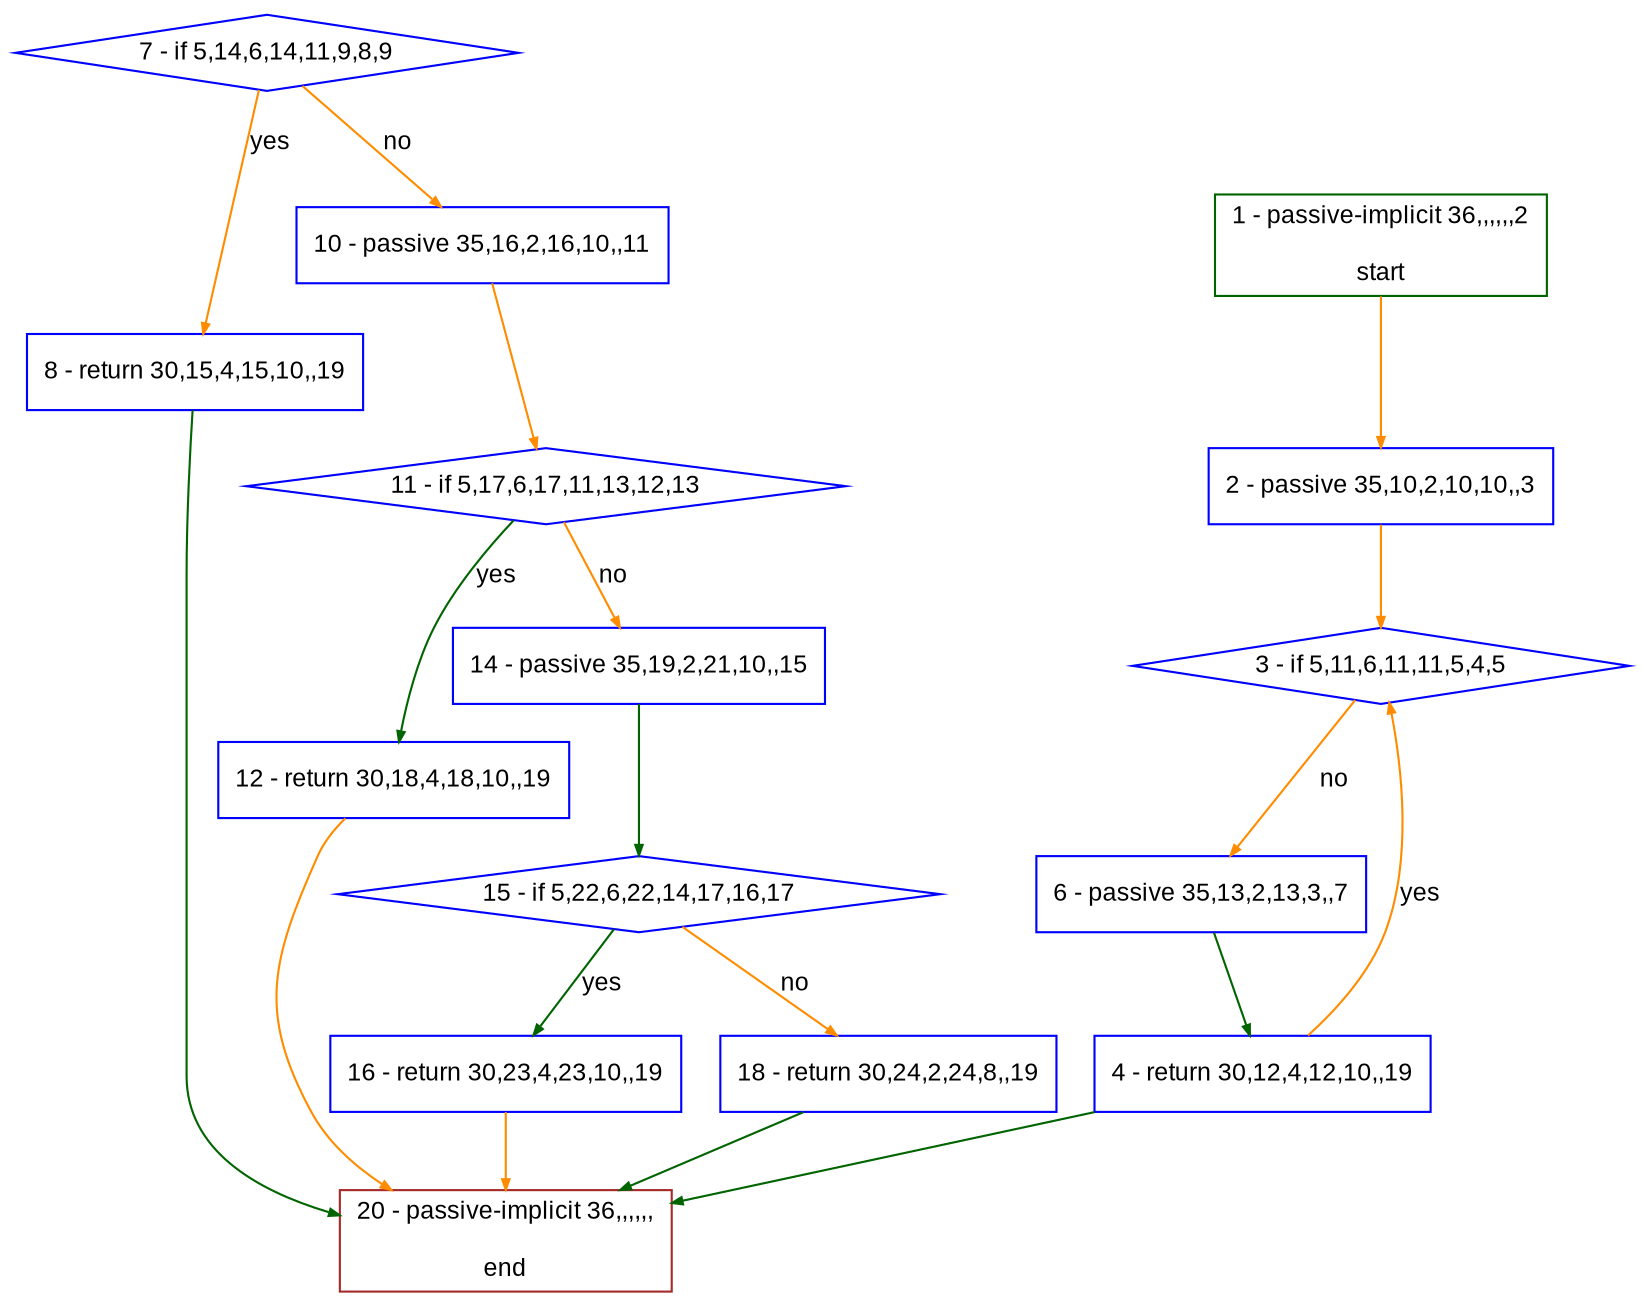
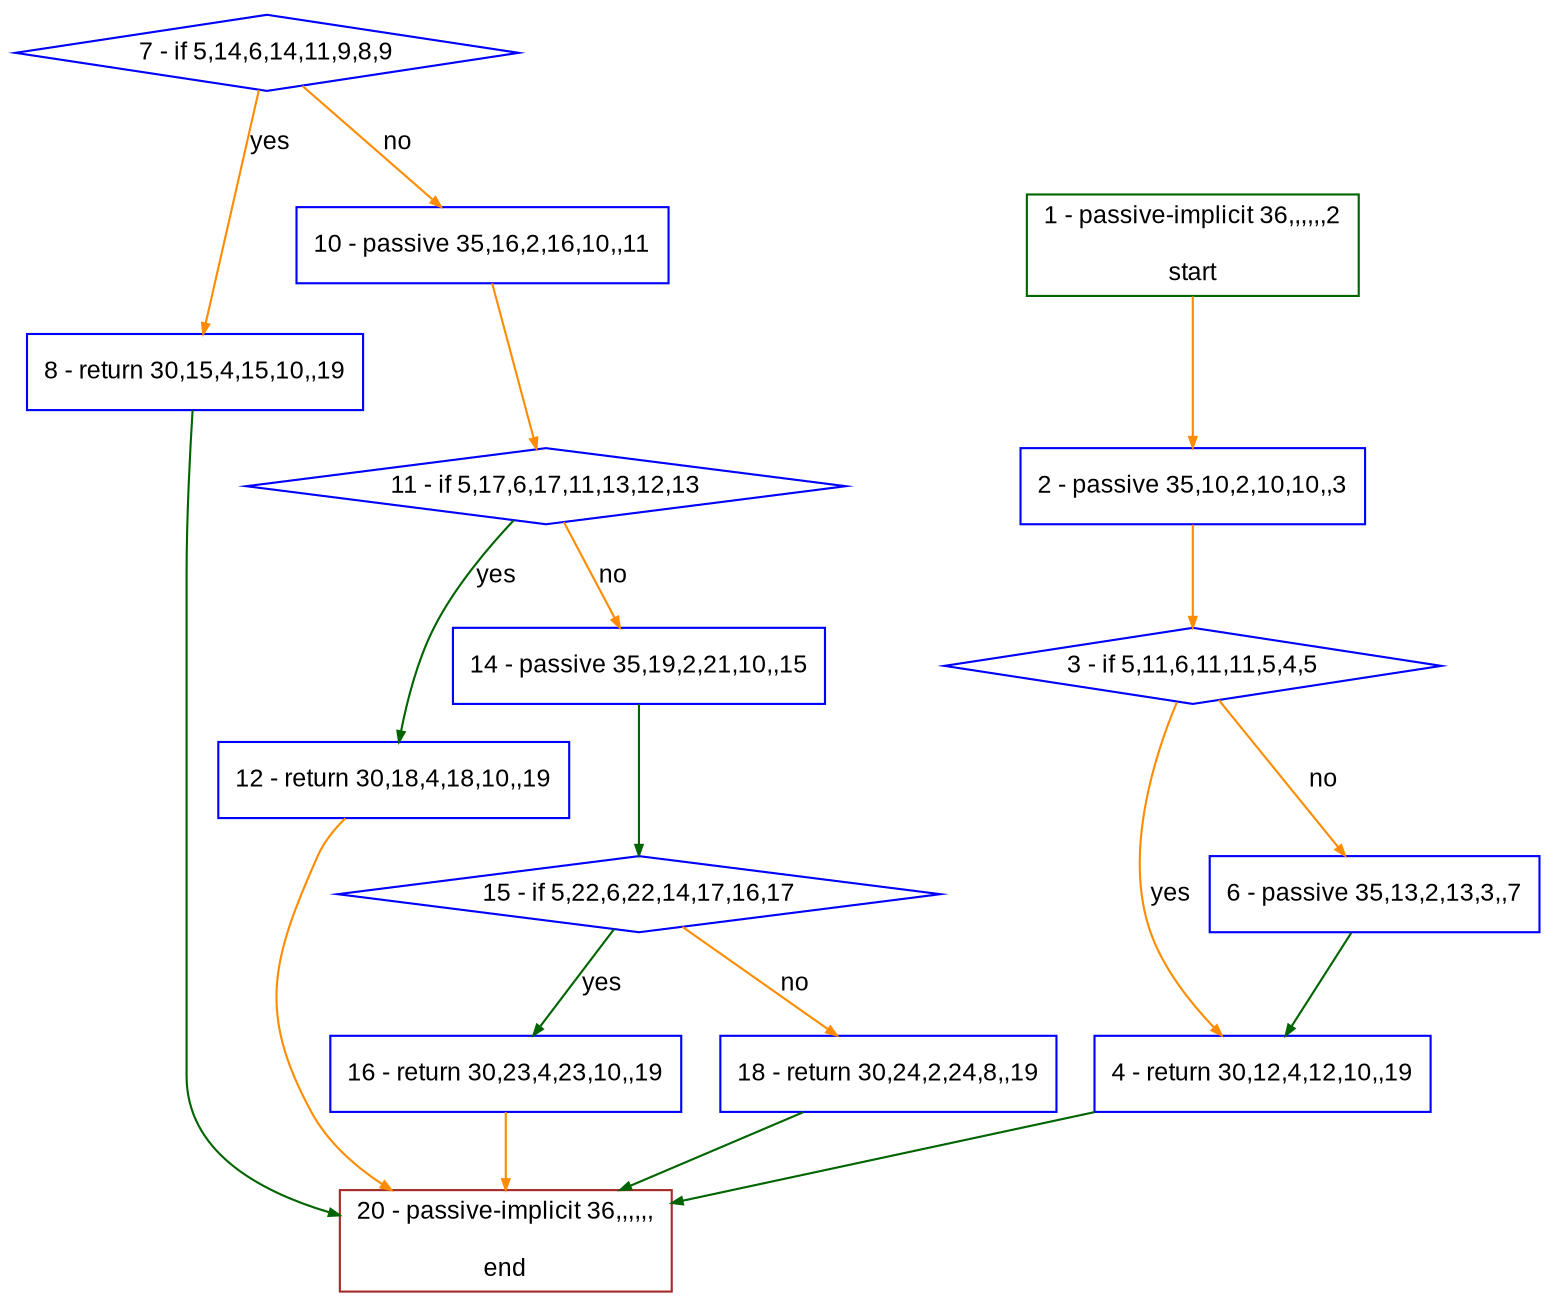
(1397, 888) -> (1140, 873)
